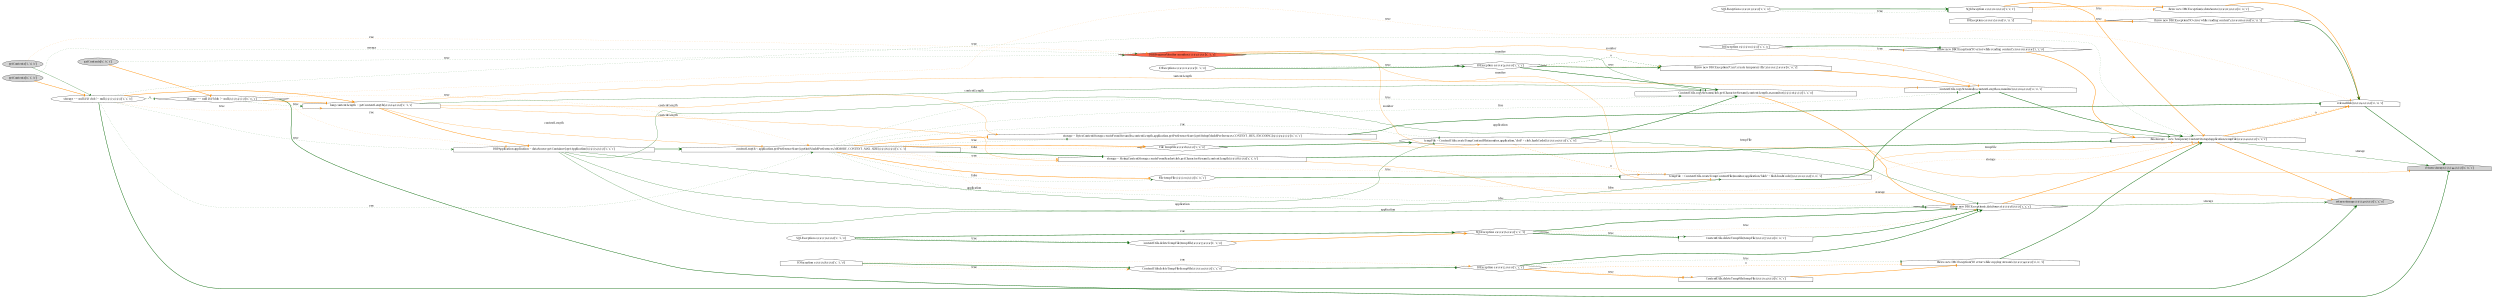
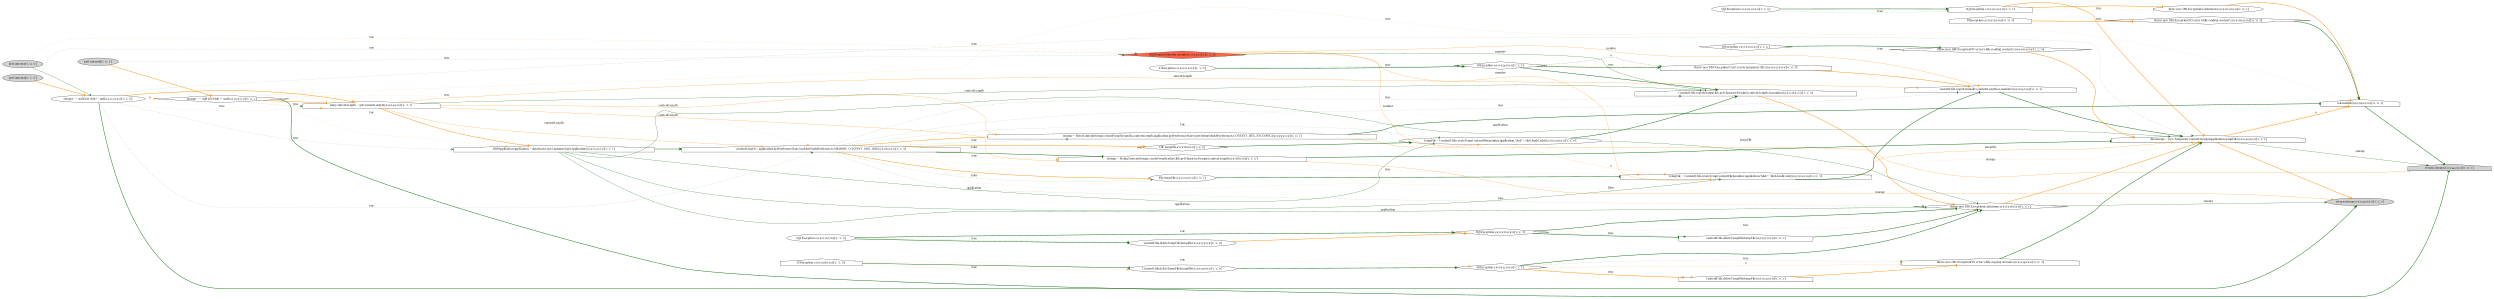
(371, 48) -> (371, 48)
(149, 99) -> (149, 99)
